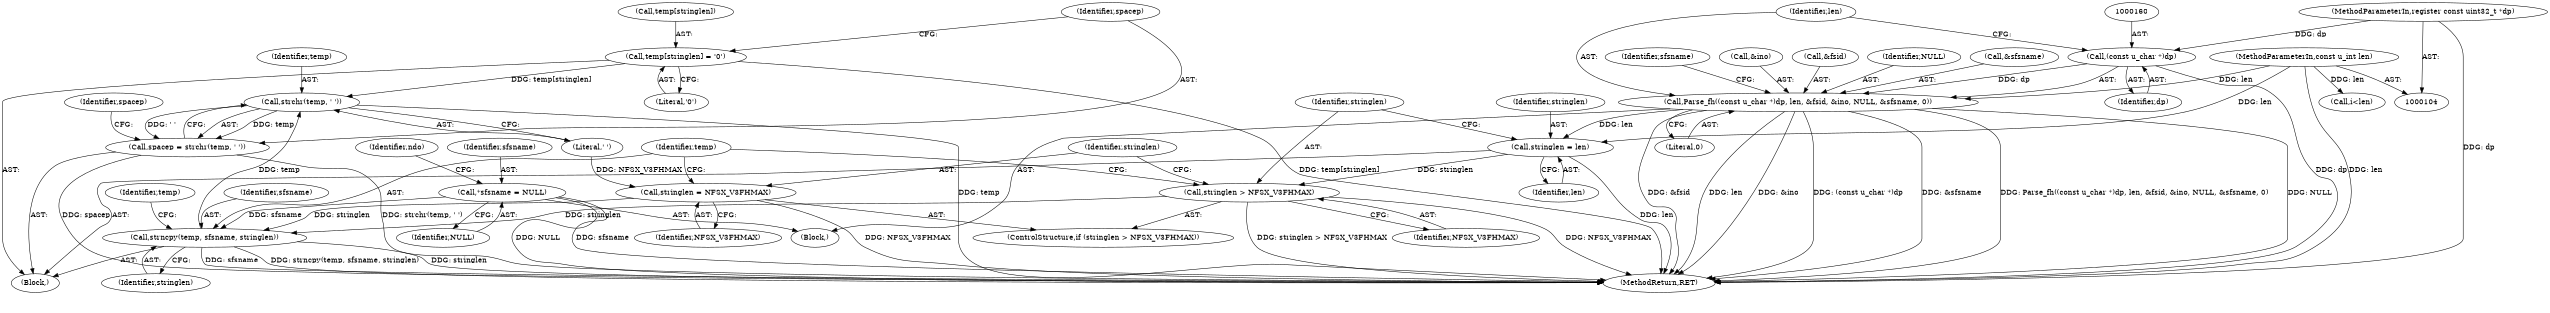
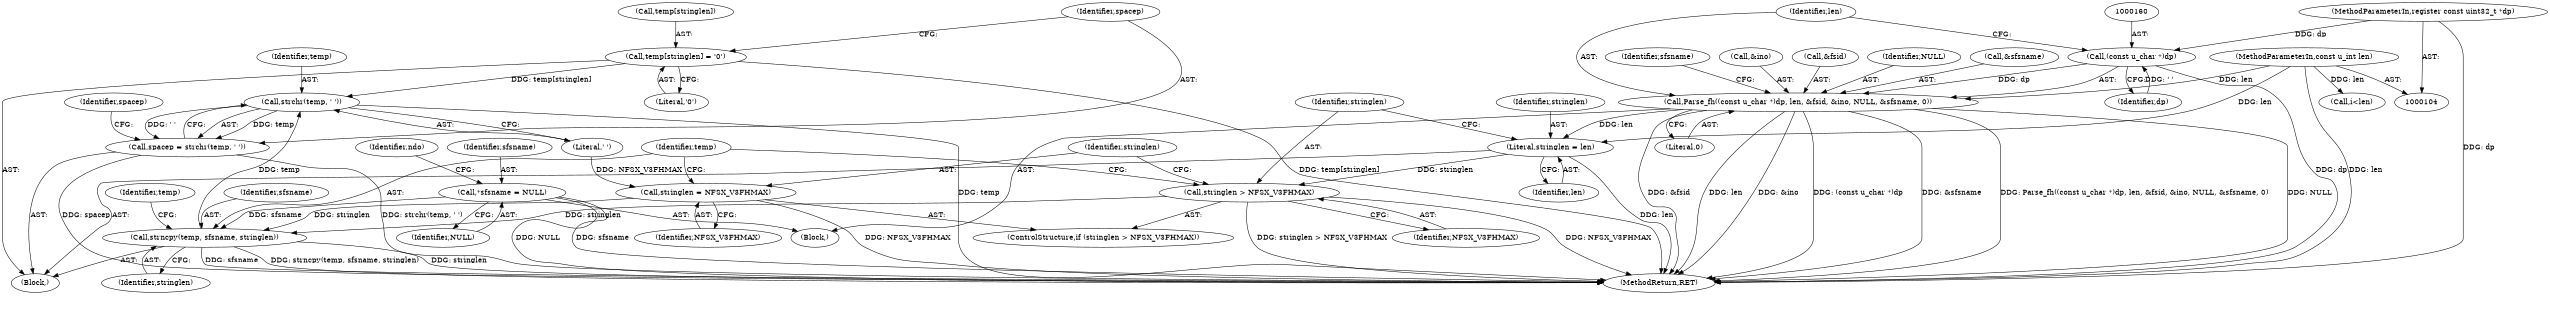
(2138, 80) -> (2138, 80)
(2159, 80) -> (2159, 80)
(1551, 148) -> (1551, 148)
